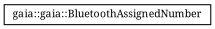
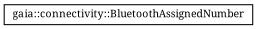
(107, 15) -> (128, 15)
